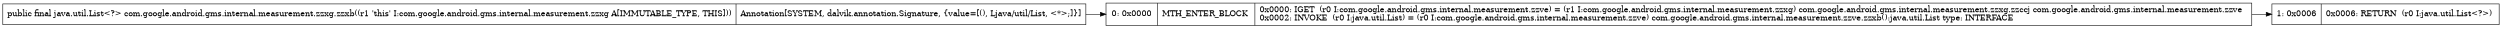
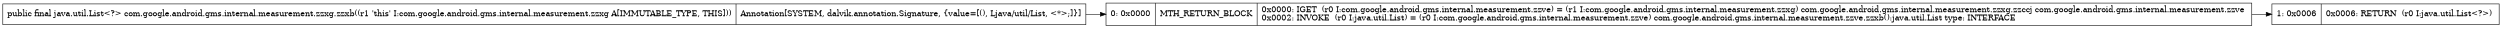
(1205, 14) -> (1206, 14)
